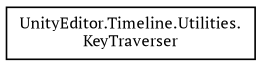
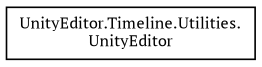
(131, 33) -> (131, 33)
